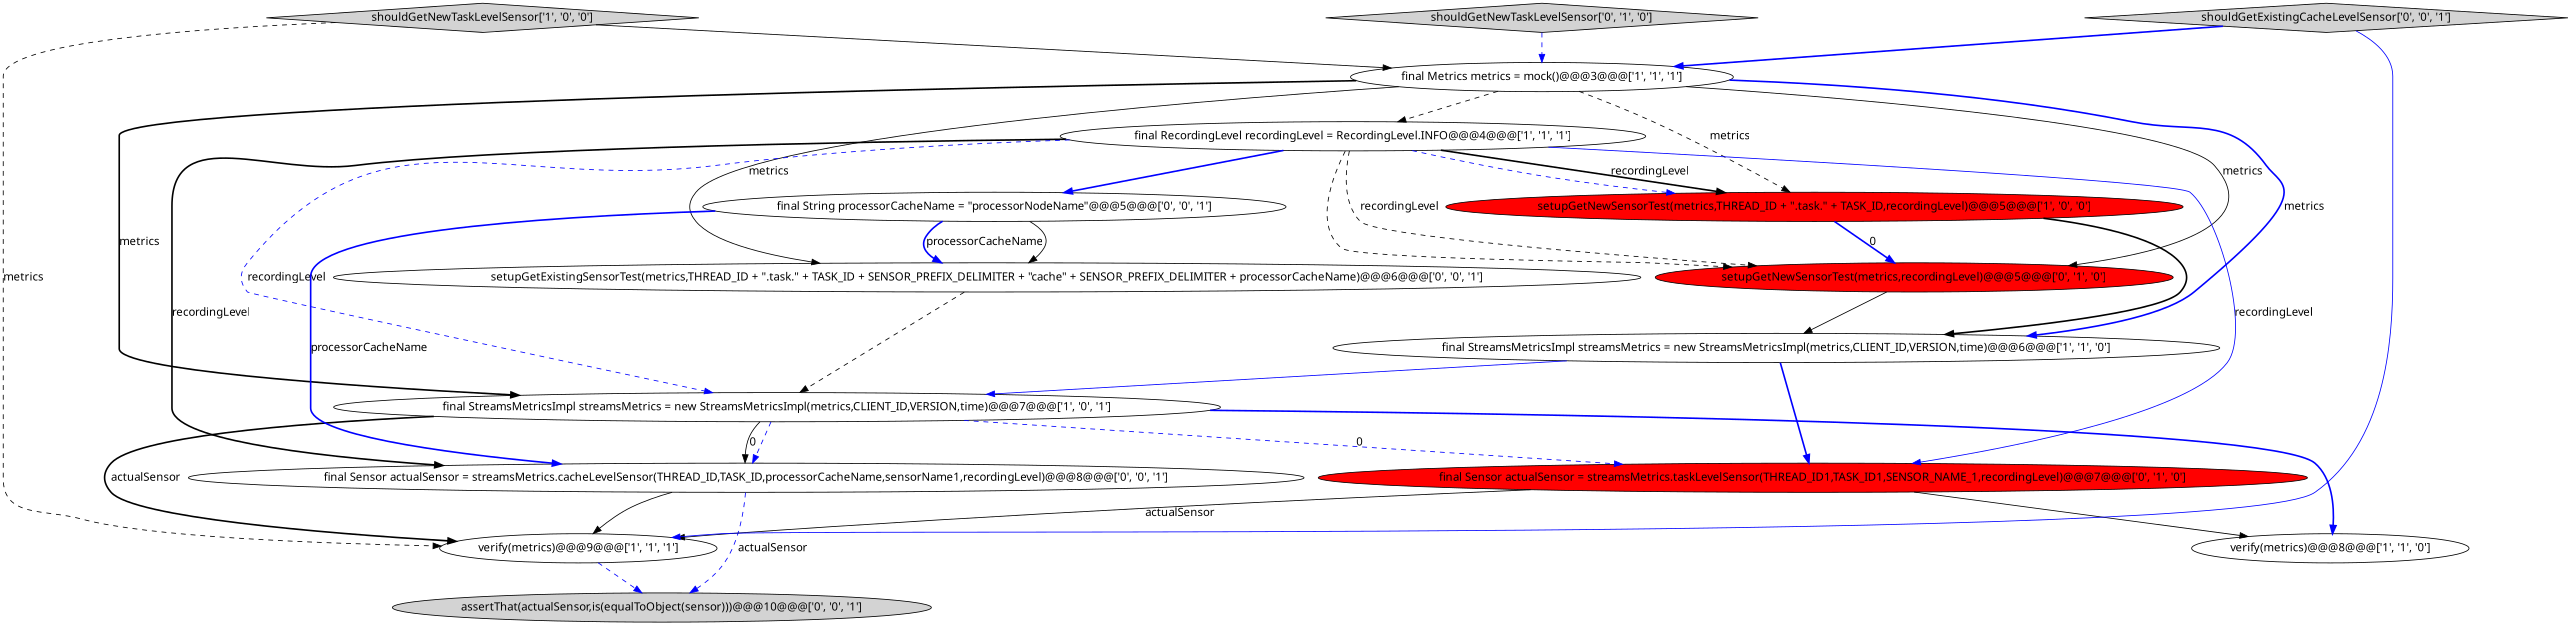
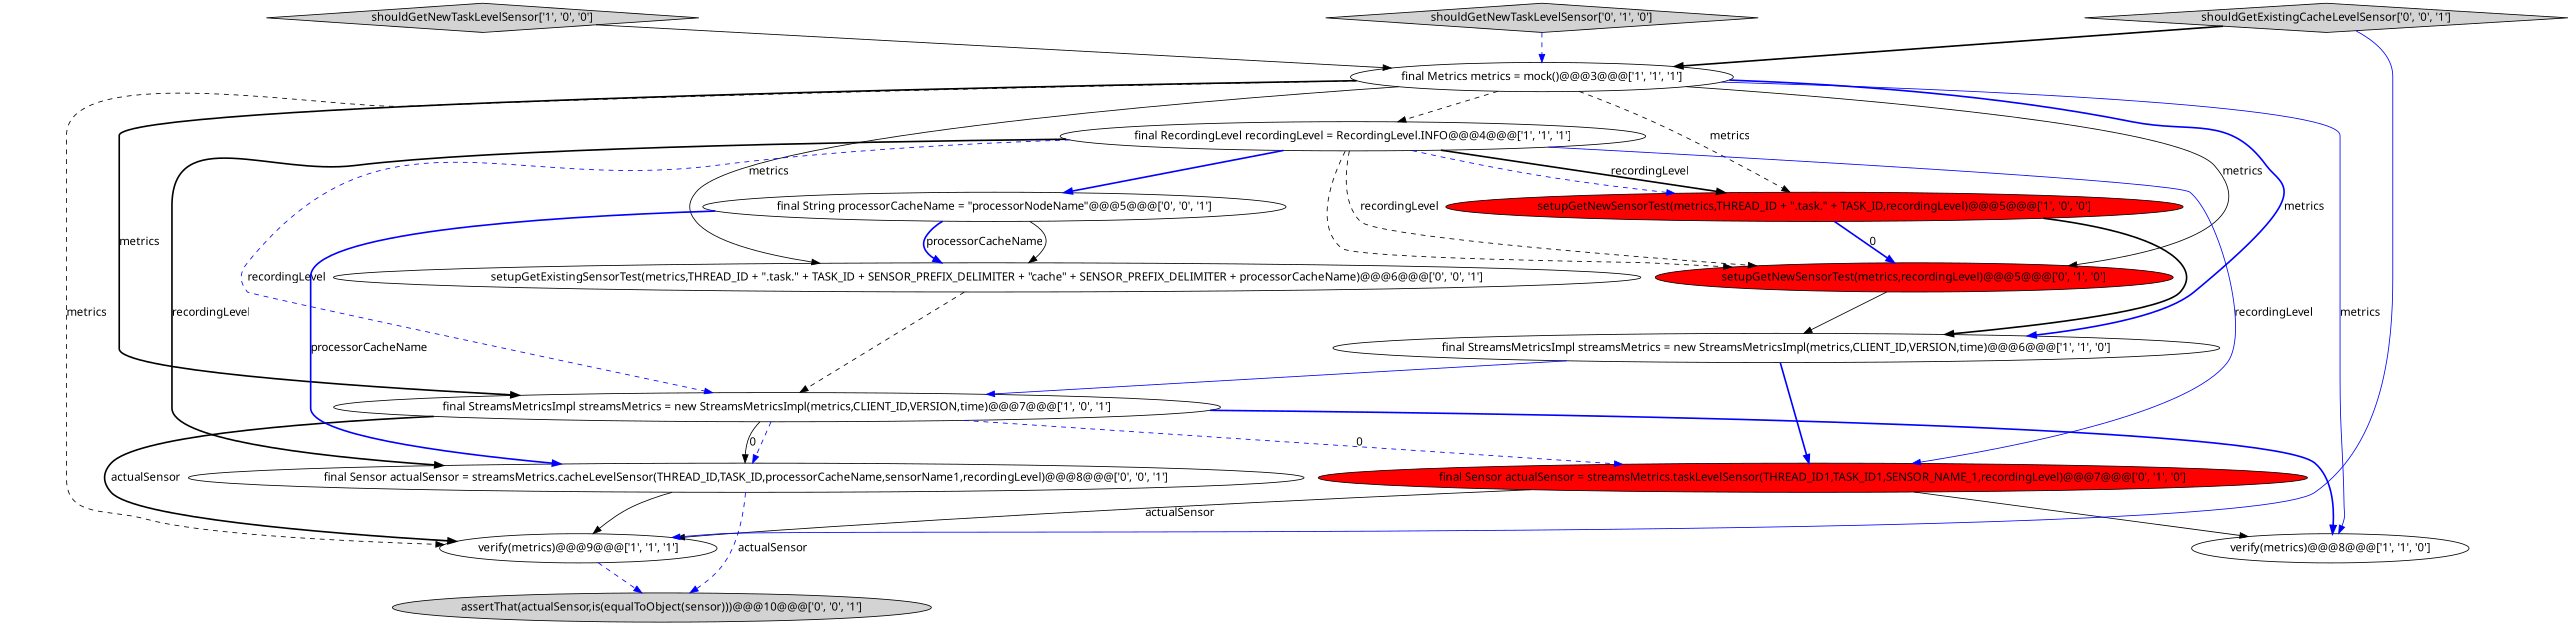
(1953, 46) -> (1953, 46)
none -> (2228, 109)
(3, 331) -> (337, 103)
